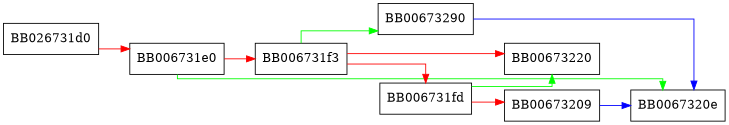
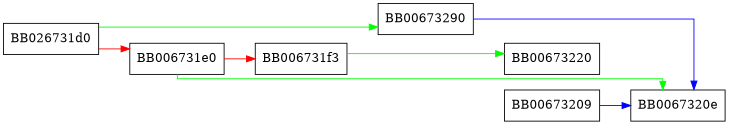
(329, 31) -> (234, 27)
(421, 54) -> (421, 54)
(426, 99) -> none
